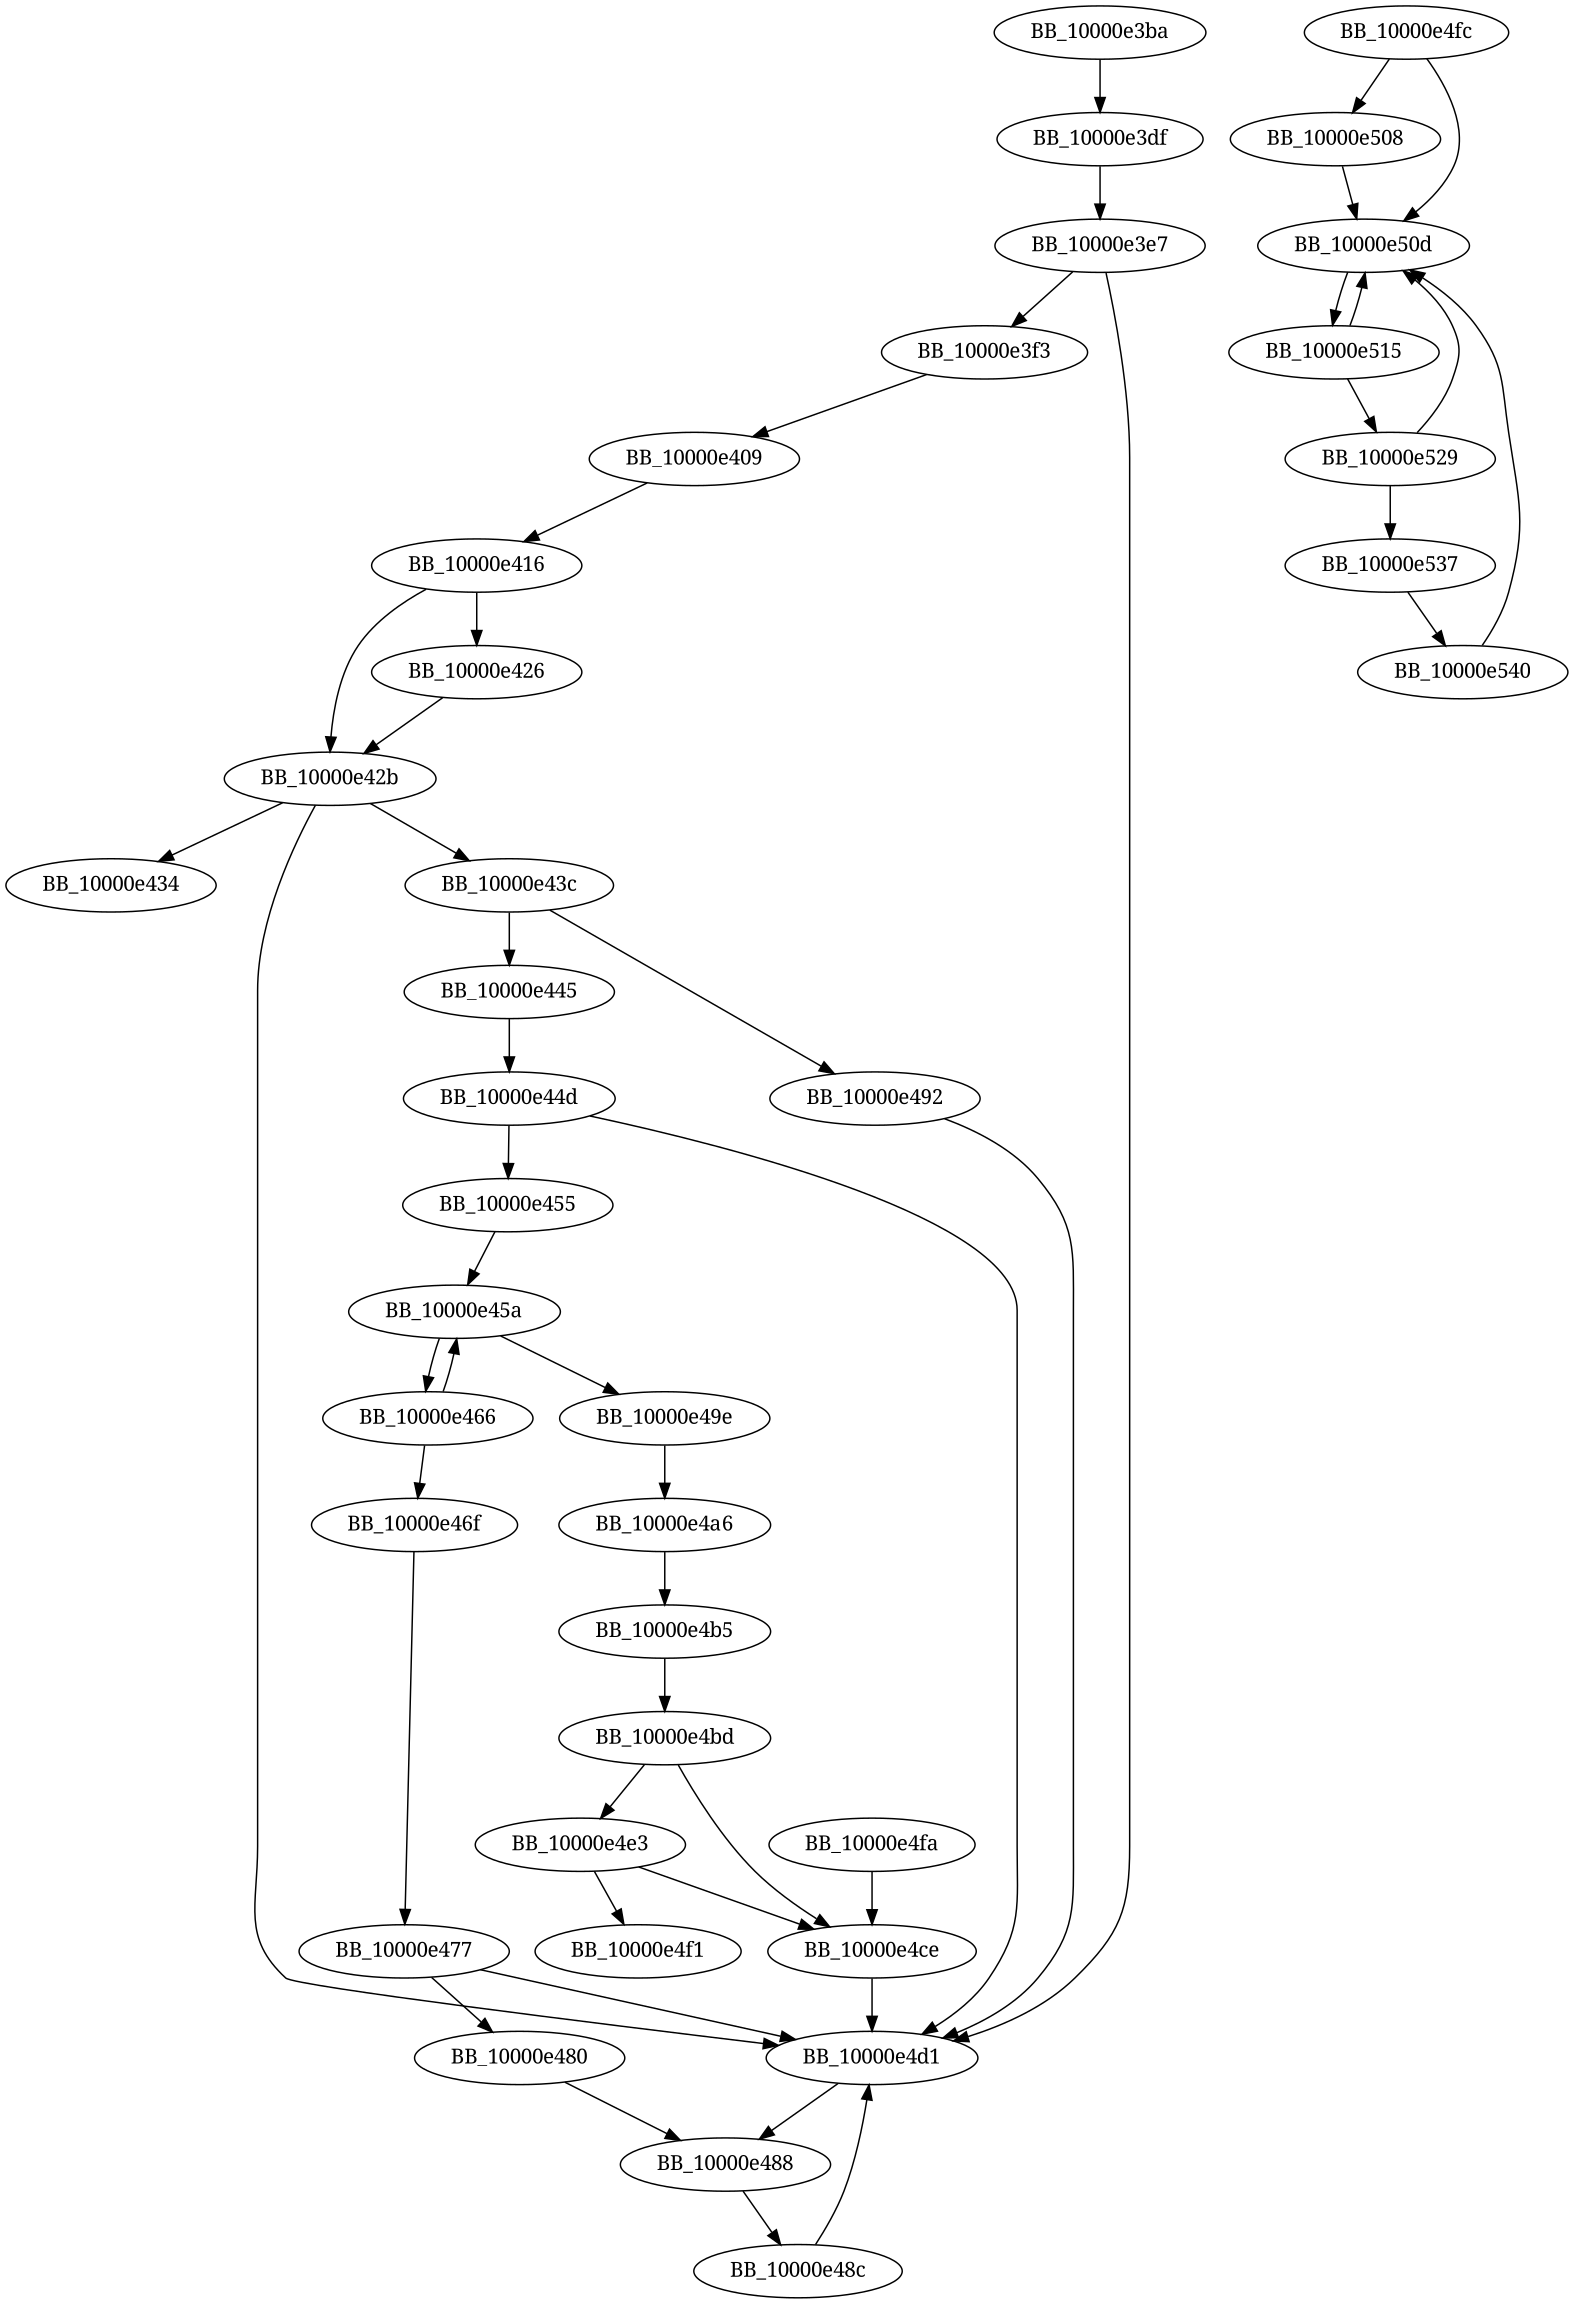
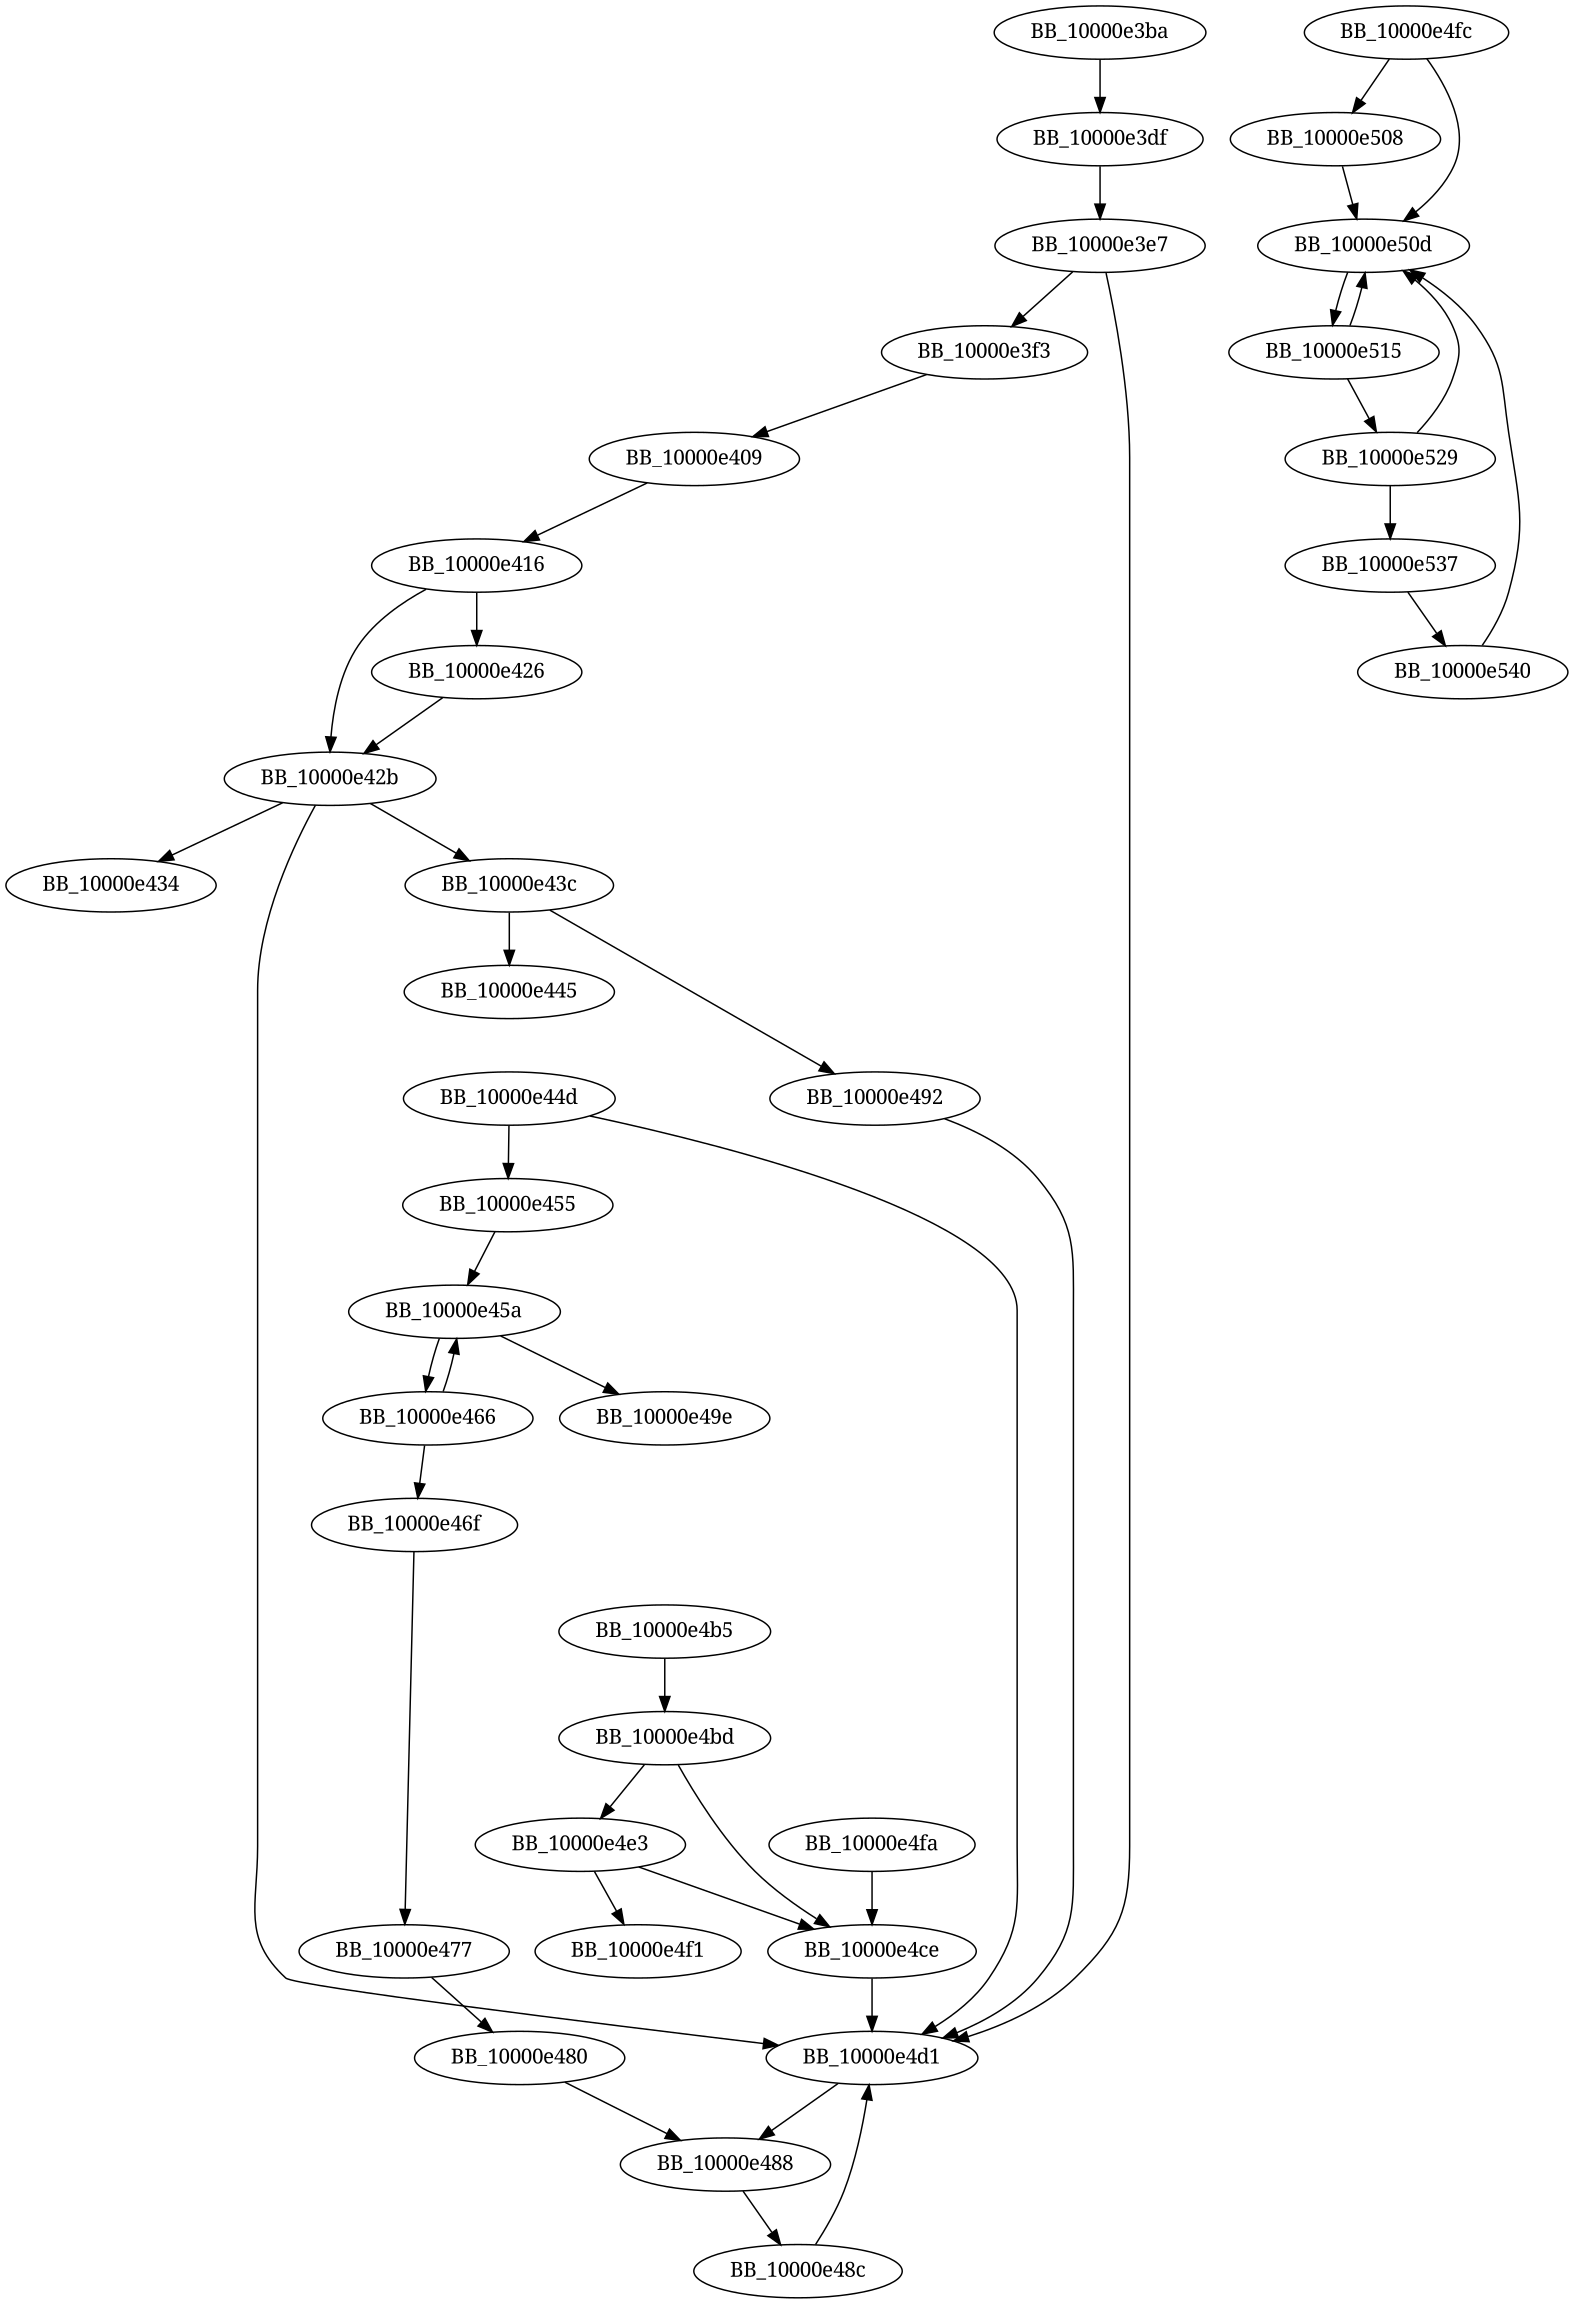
(509, 1038) -> none
(665, 1525) -> none
(631, 2003) -> none
